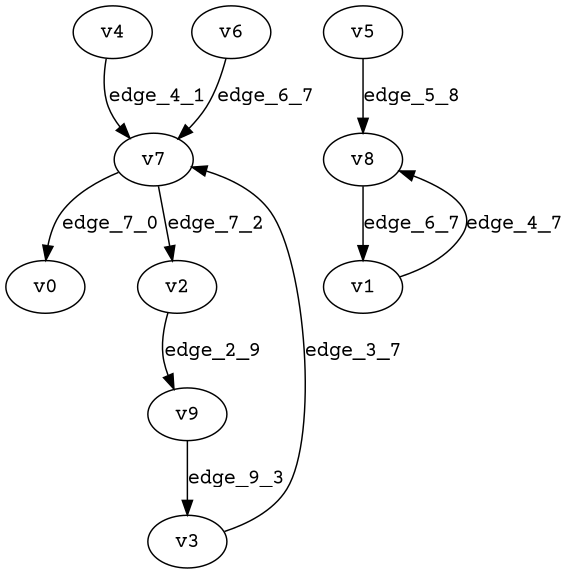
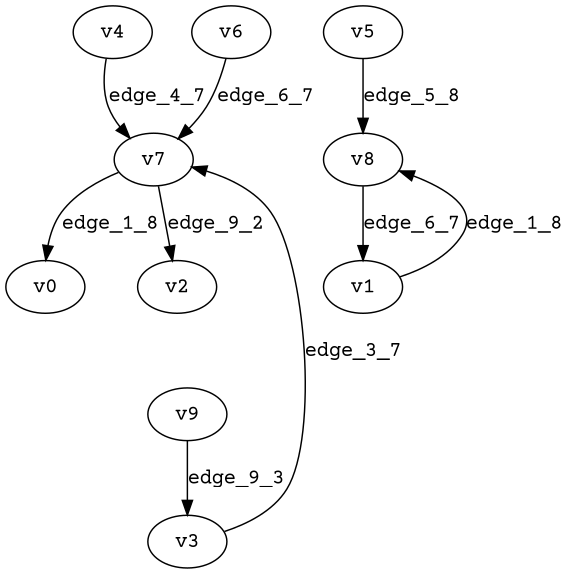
(157, 96) -> (157, 96)
(111, 223) -> (111, 223)
(216, 223) -> (216, 223)
(515, 223) -> (515, 223)
(163, 344) -> none
